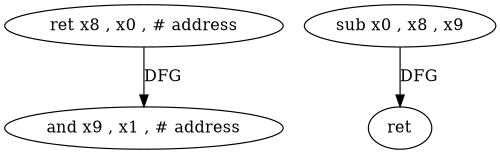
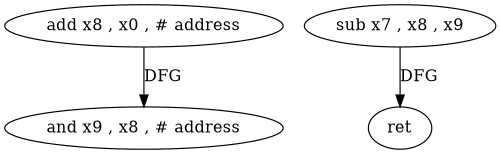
(144, 26) -> (144, 26)
(400, 26) -> (400, 26)
(144, 128) -> (144, 128)
